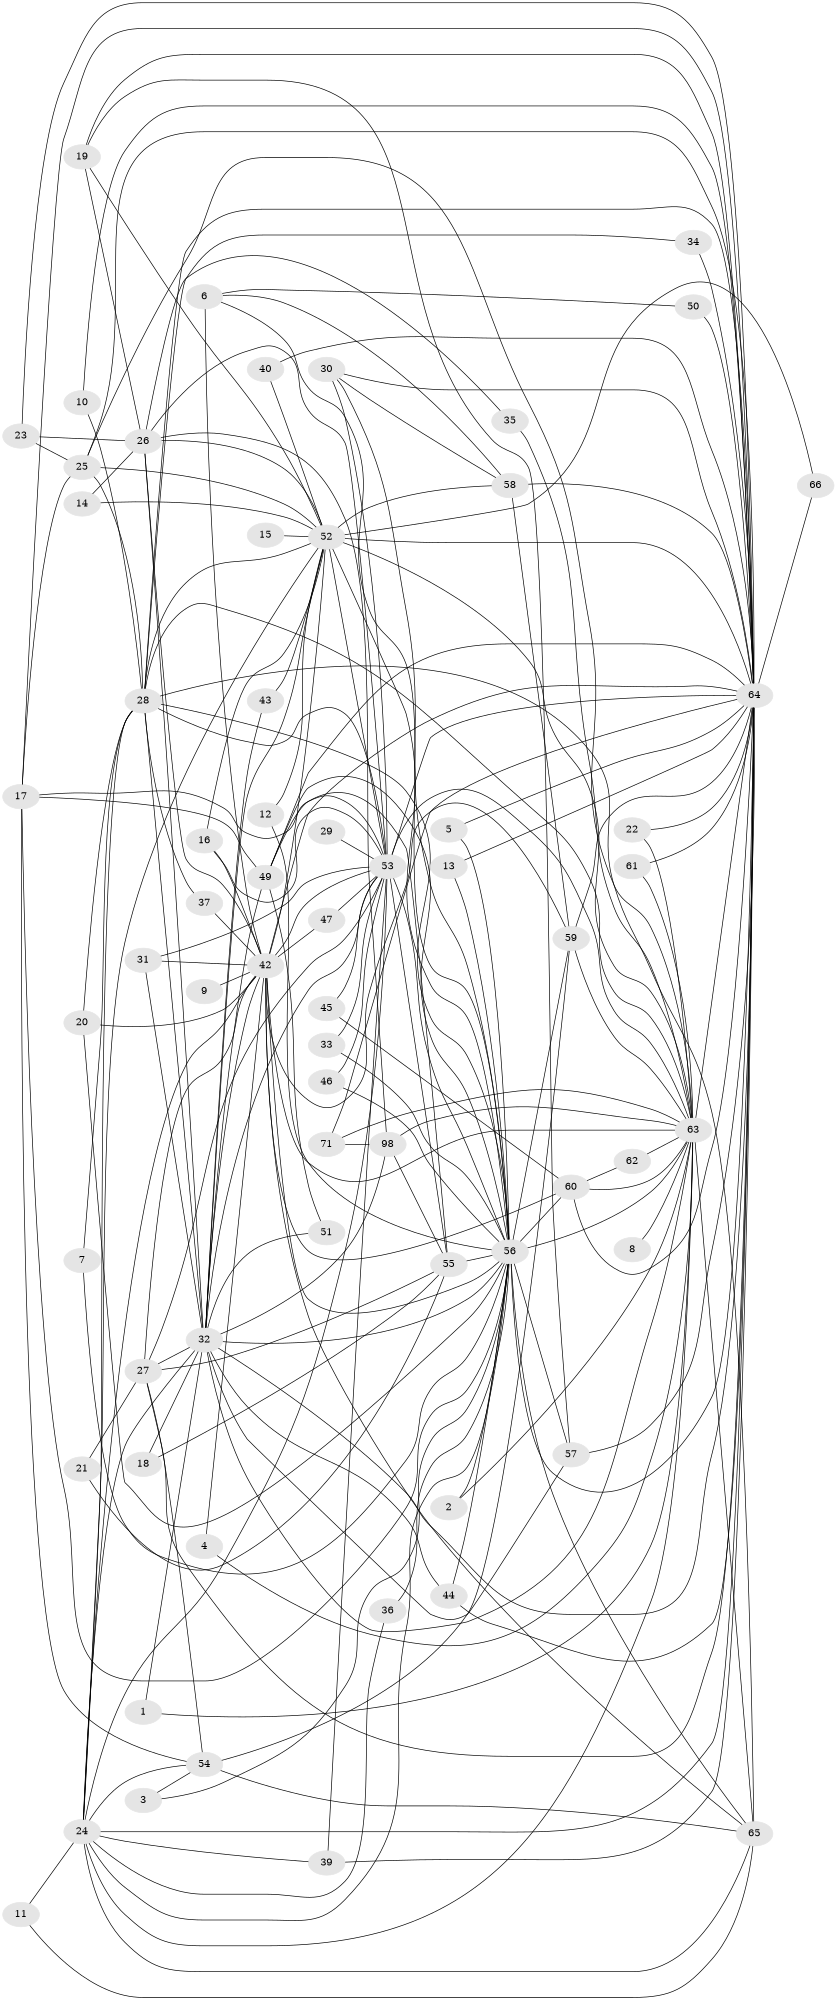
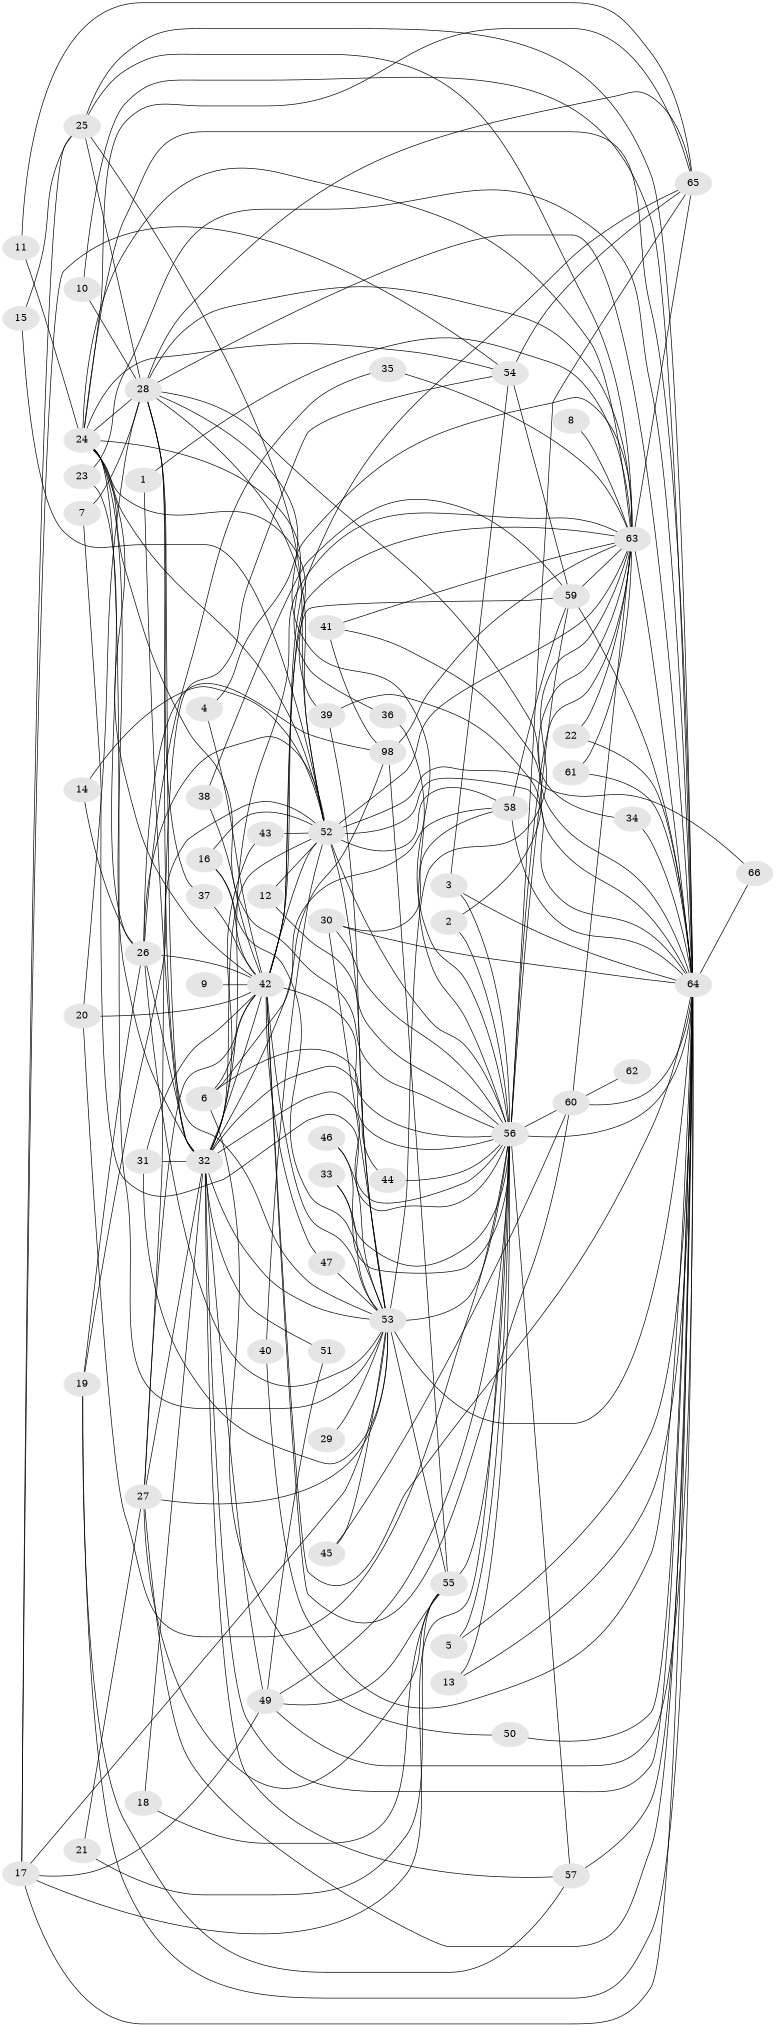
(52, 452) -> (47, 220)
none -> (204, 797)
(327, 1144) -> (327, 628)
(663, 1146) -> none
(742, 1303) -> (567, 944)
